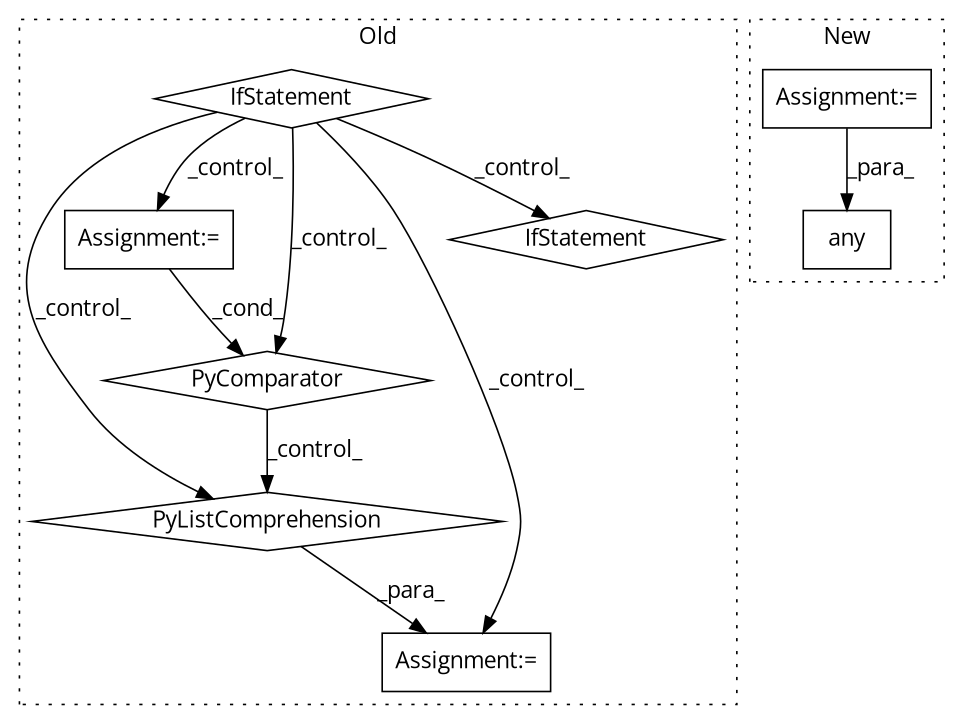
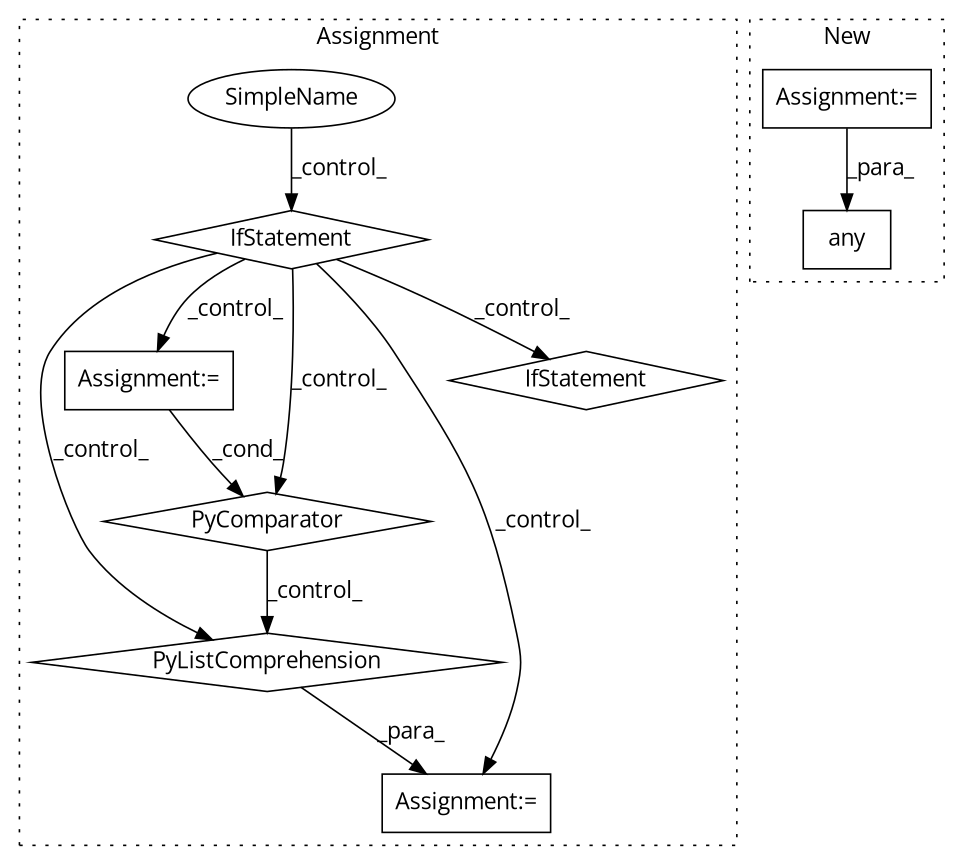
(378, 38) -> (378, 38)
none -> (292, 99)
